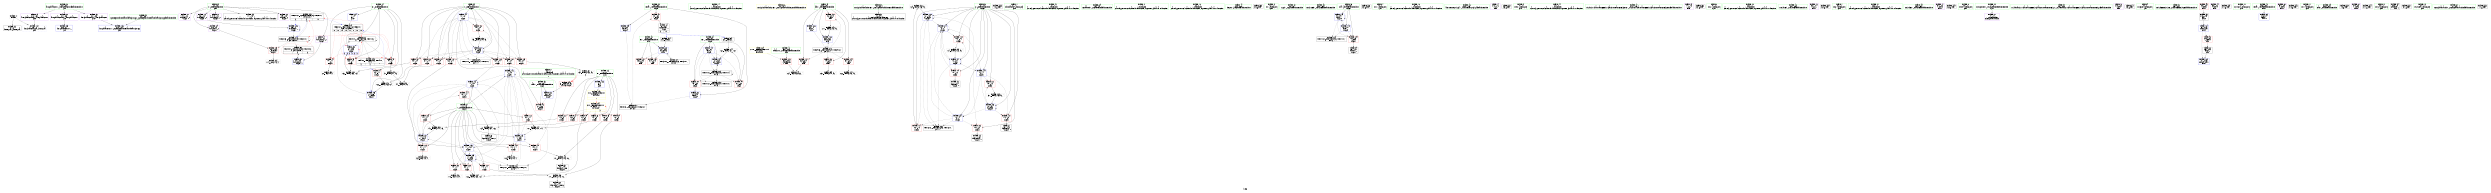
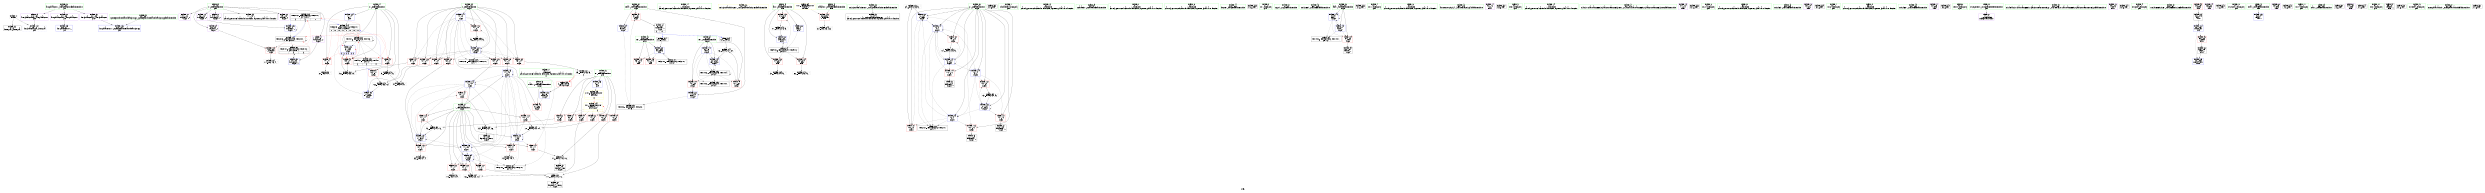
(307, 16) -> (306, 16)
(804, 62) -> none
